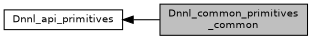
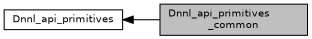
(234, 20) -> (234, 20)
